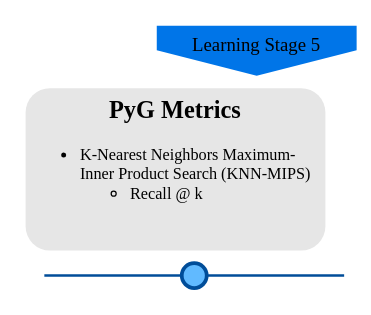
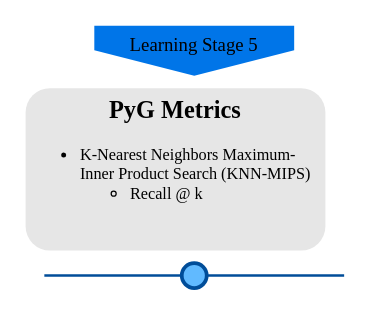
(257, 51) -> (194, 51)
